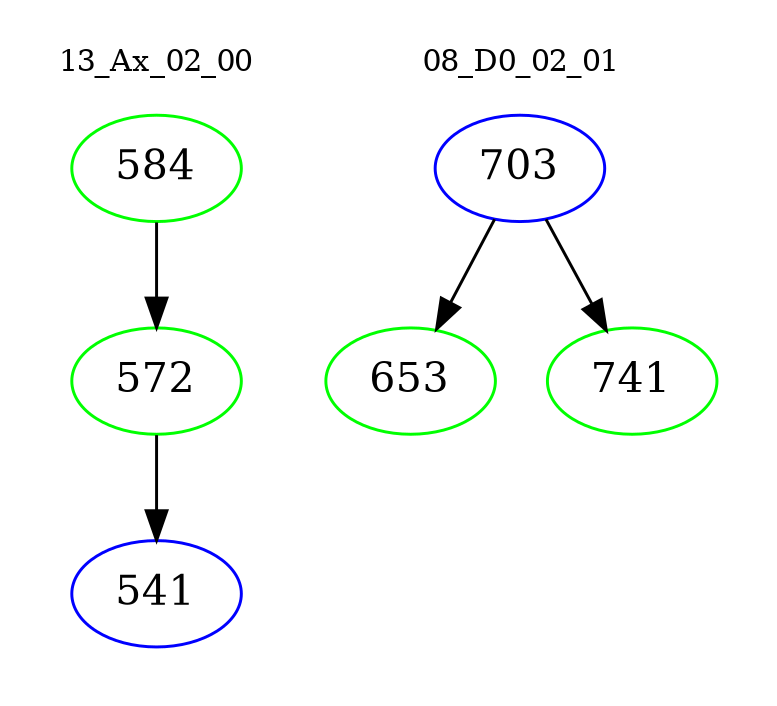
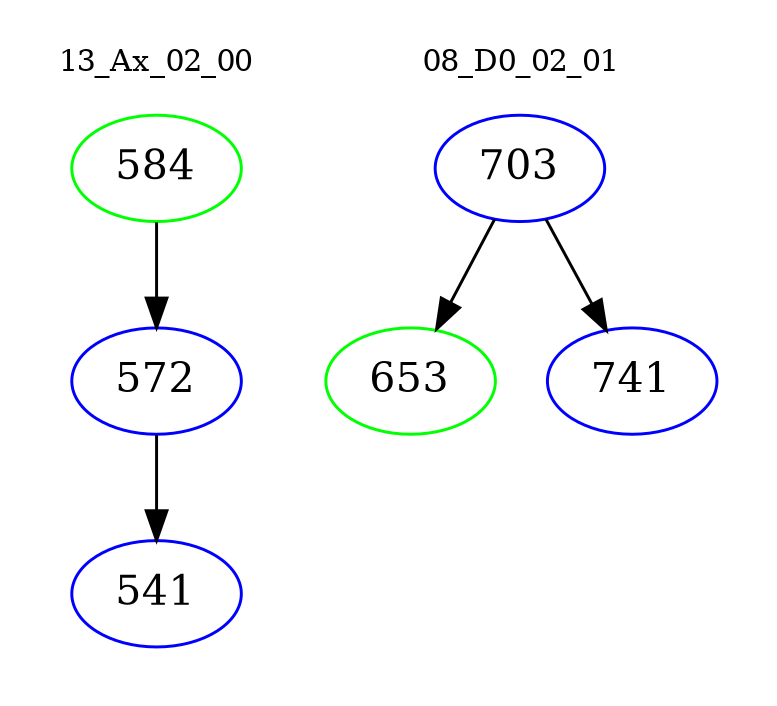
(157, 381) -> (157, 381)
(632, 381) -> (632, 381)
